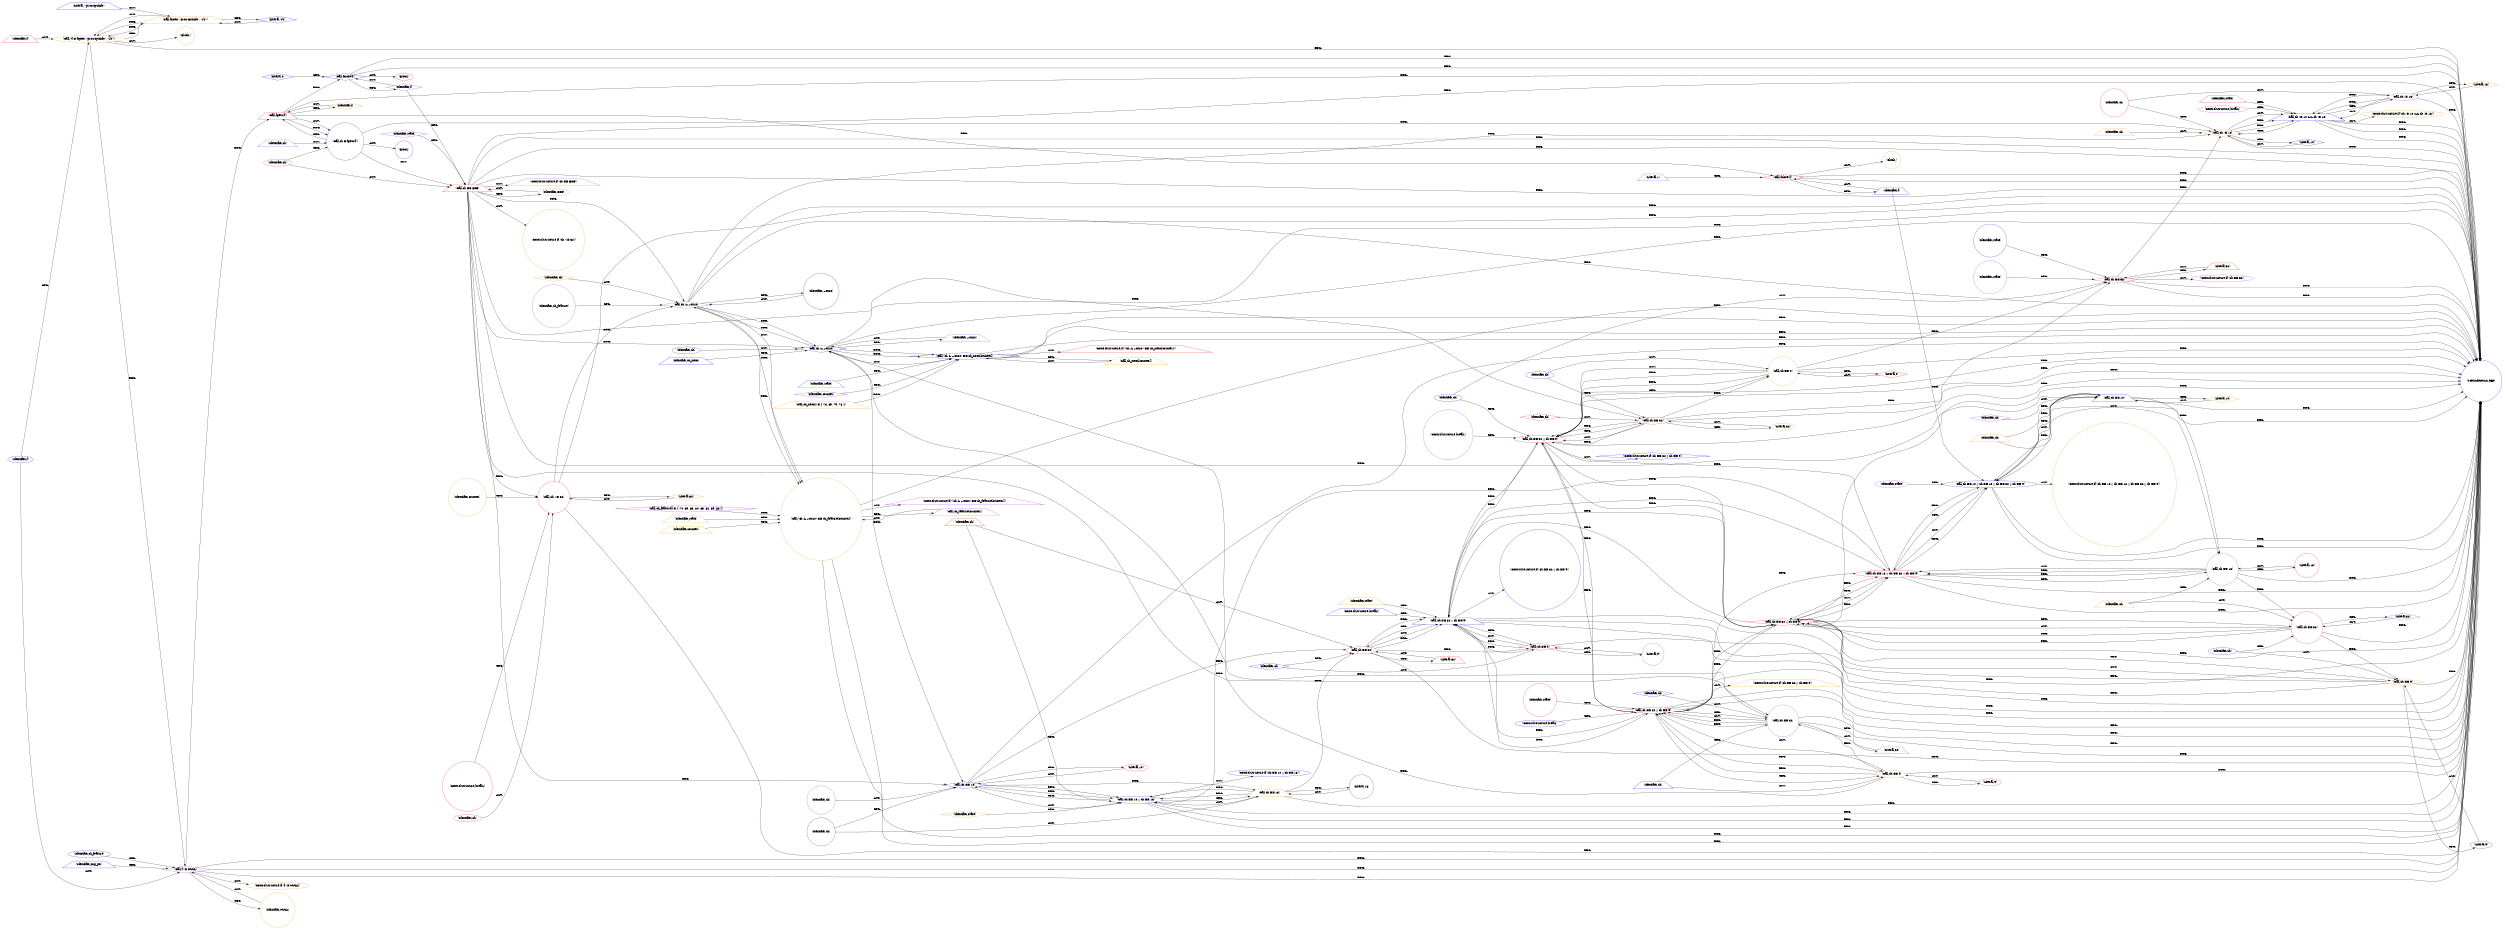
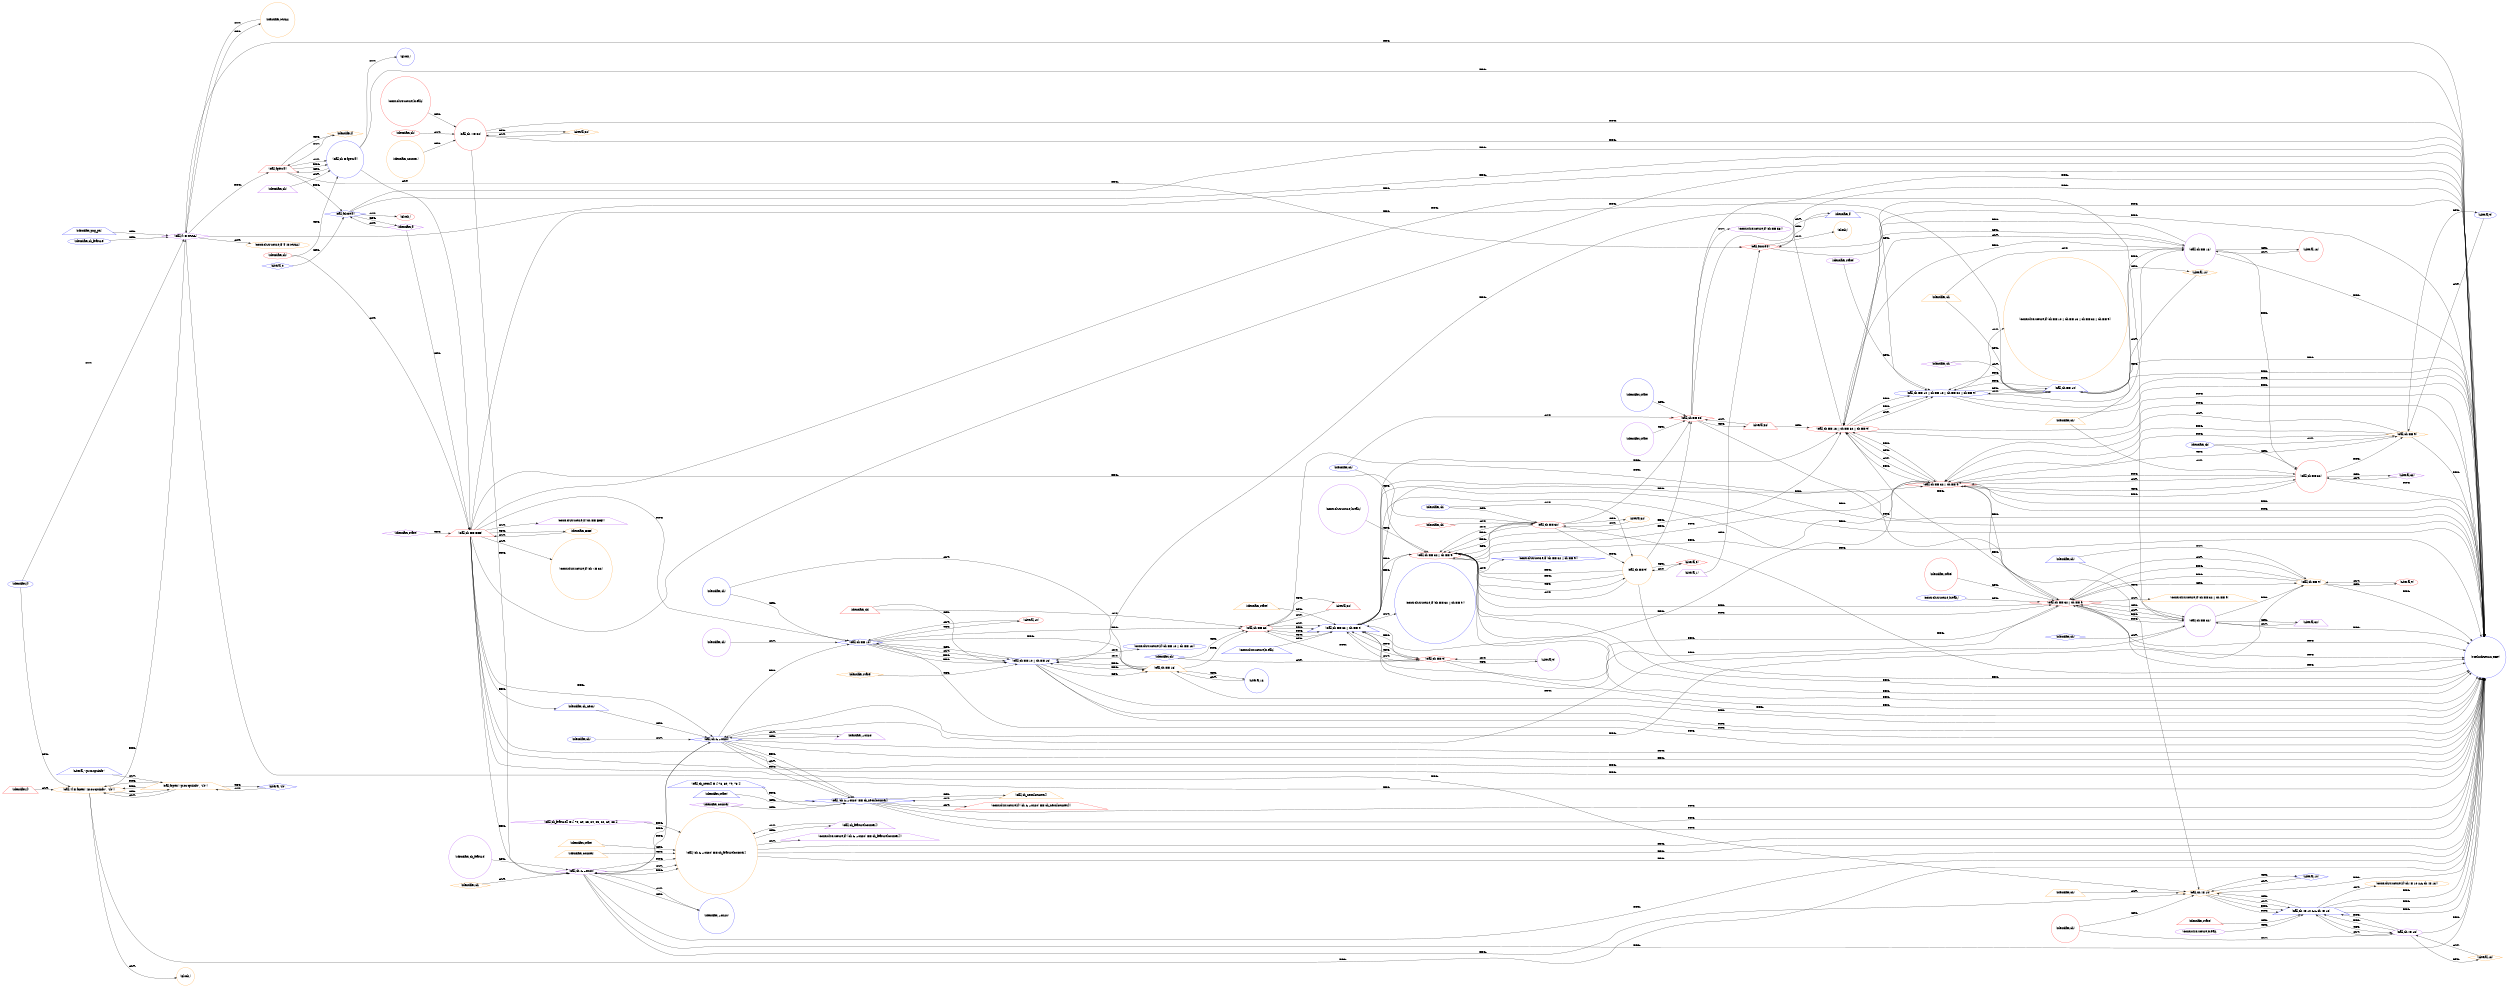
(1511, 76) -> none
(477, 358) -> (482, 645)
(821, 405) -> (716, 784)
(1933, 521) -> (1791, 427)
